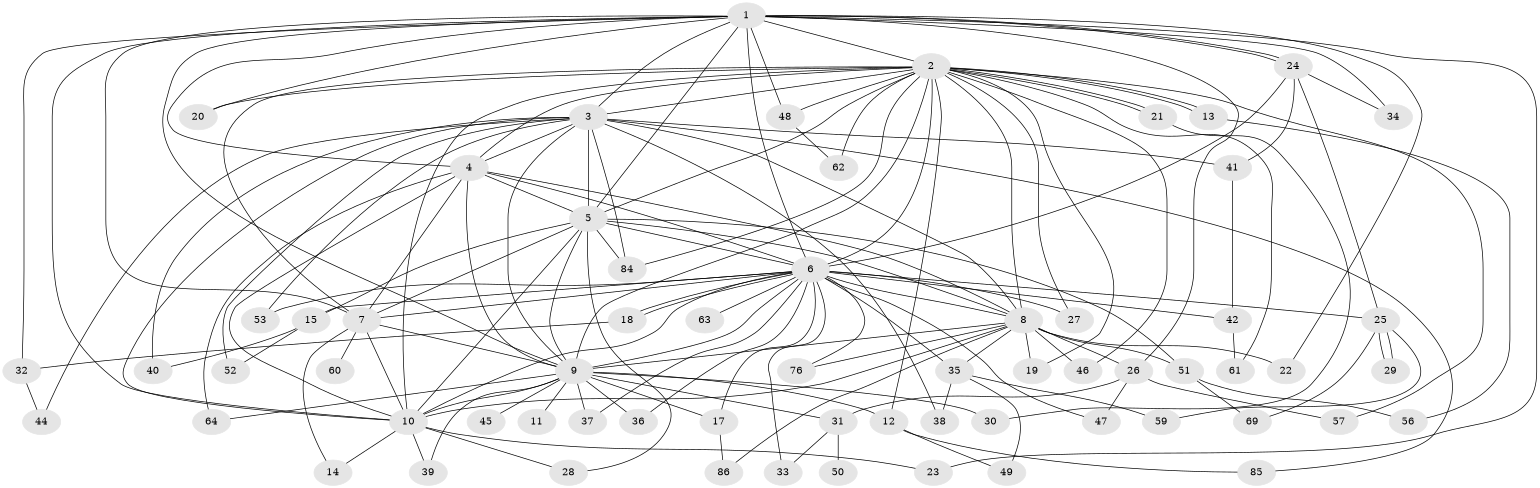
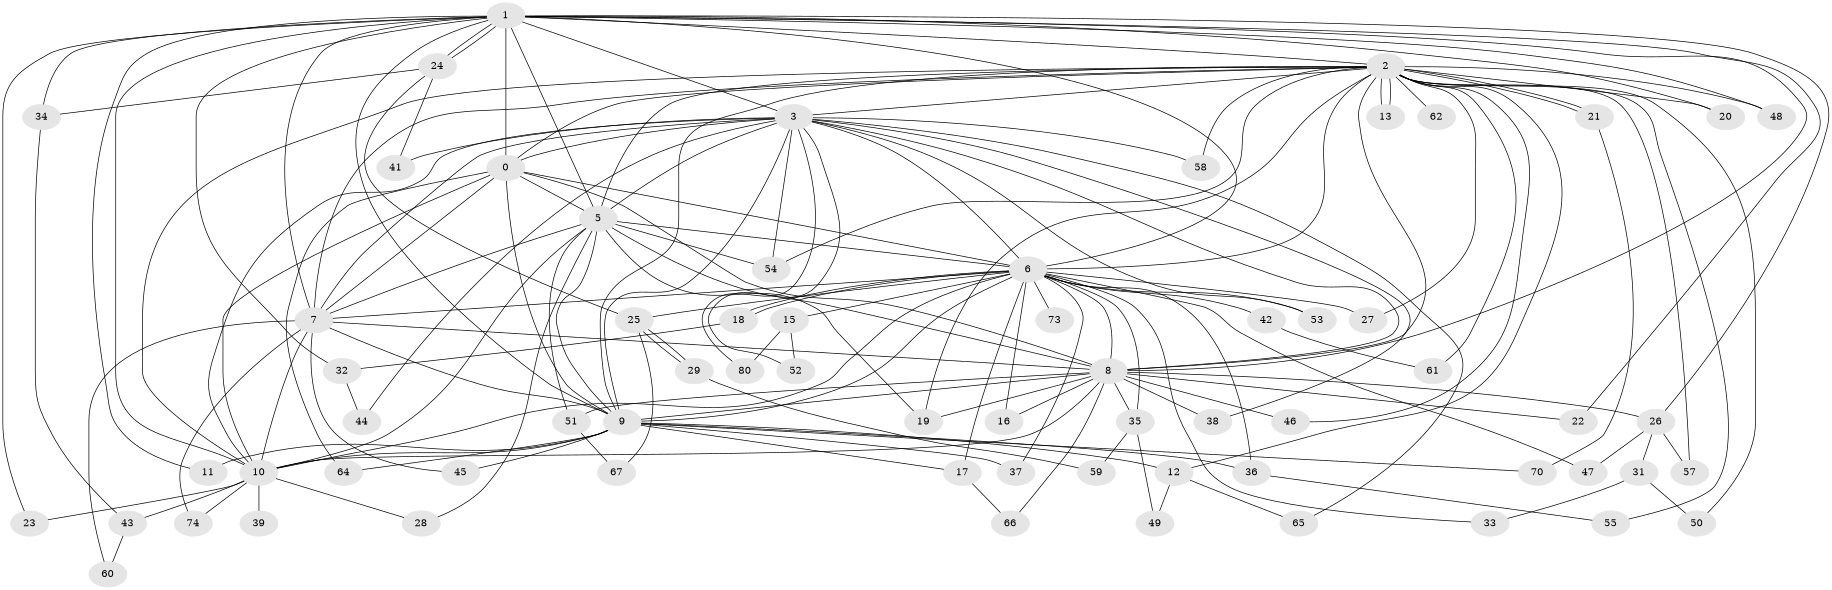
none -> (1552, 49)
none -> (119, 88)
(811, 141) -> none
none -> (516, 145)
(469, 168) -> (506, 168)
none -> (1201, 168)
none -> (1726, 173)
(1085, 201) -> (926, 173)
(1233, 244) -> none
(444, 257) -> (816, 309)
(627, 270) -> (771, 270)
(705, 320) -> (1055, 320)
none -> (692, 345)
(153, 371) -> (745, 371)
(797, 371) -> (1004, 422)
(949, 392) -> (1161, 397)
(689, 393) -> none
(1316, 406) -> (873, 429)
(453, 417) -> none
(991, 422) -> (1537, 473)
(1252, 422) -> (617, 473)
(1408, 422) -> none
none -> (339, 436)
(333, 473) -> (193, 524)
(724, 473) -> (1010, 524)
(1257, 473) -> (1299, 524)
none -> (128, 524)
none -> (1611, 524)
